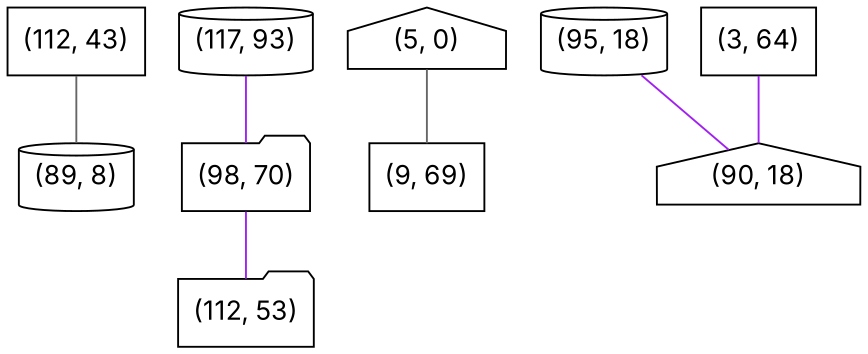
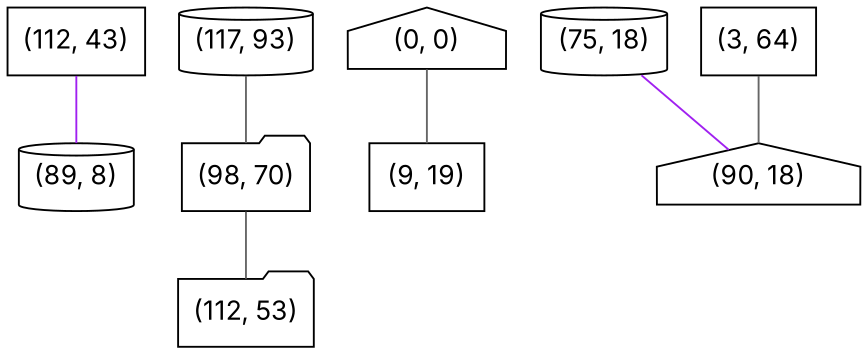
(427, 41) -> (427, 41)
(604, 41) -> (604, 41)
(76, 110) -> (76, 110)
(246, 110) -> (246, 110)
(759, 110) -> (759, 110)
(427, 177) -> (427, 177)
(246, 245) -> (246, 245)
